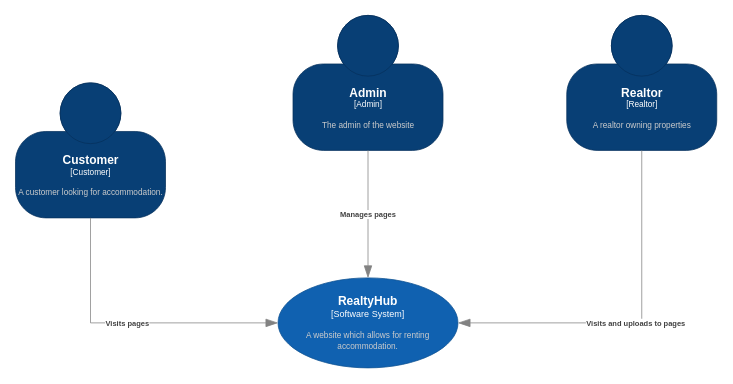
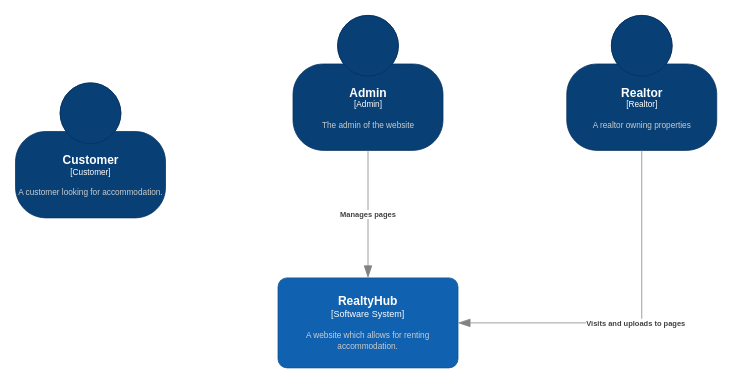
(126, 323) -> none
(368, 323) -> (368, 323)
